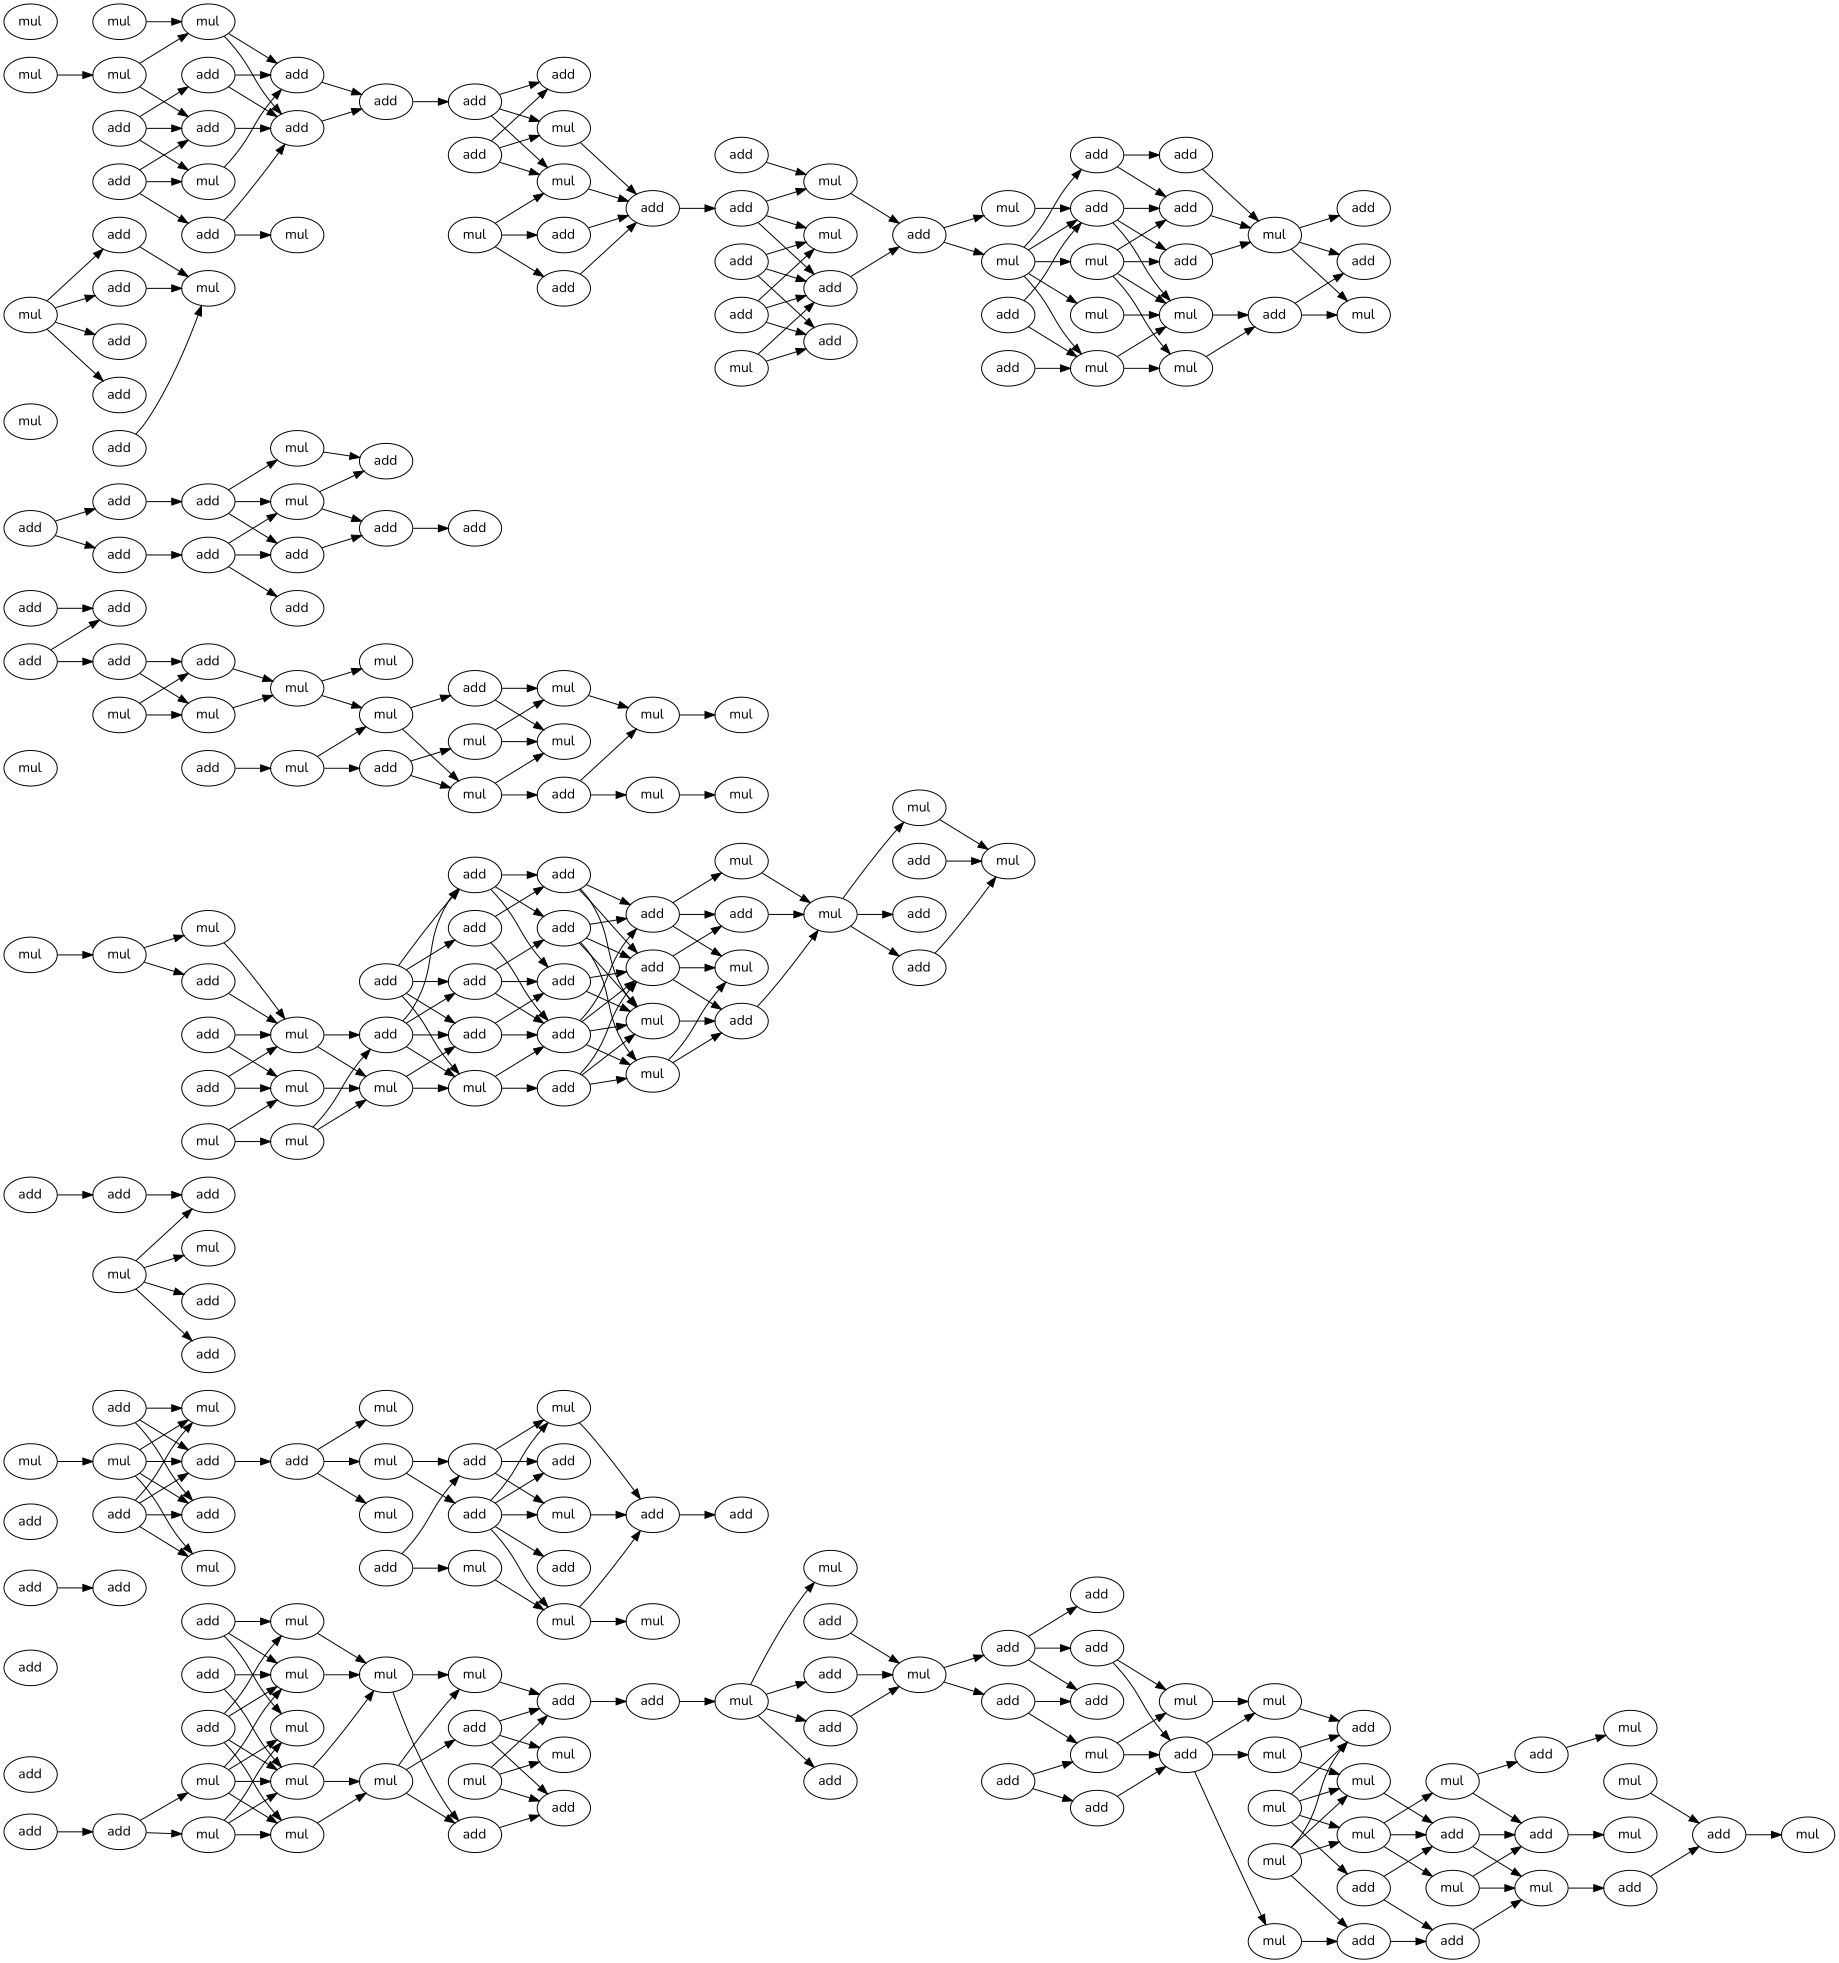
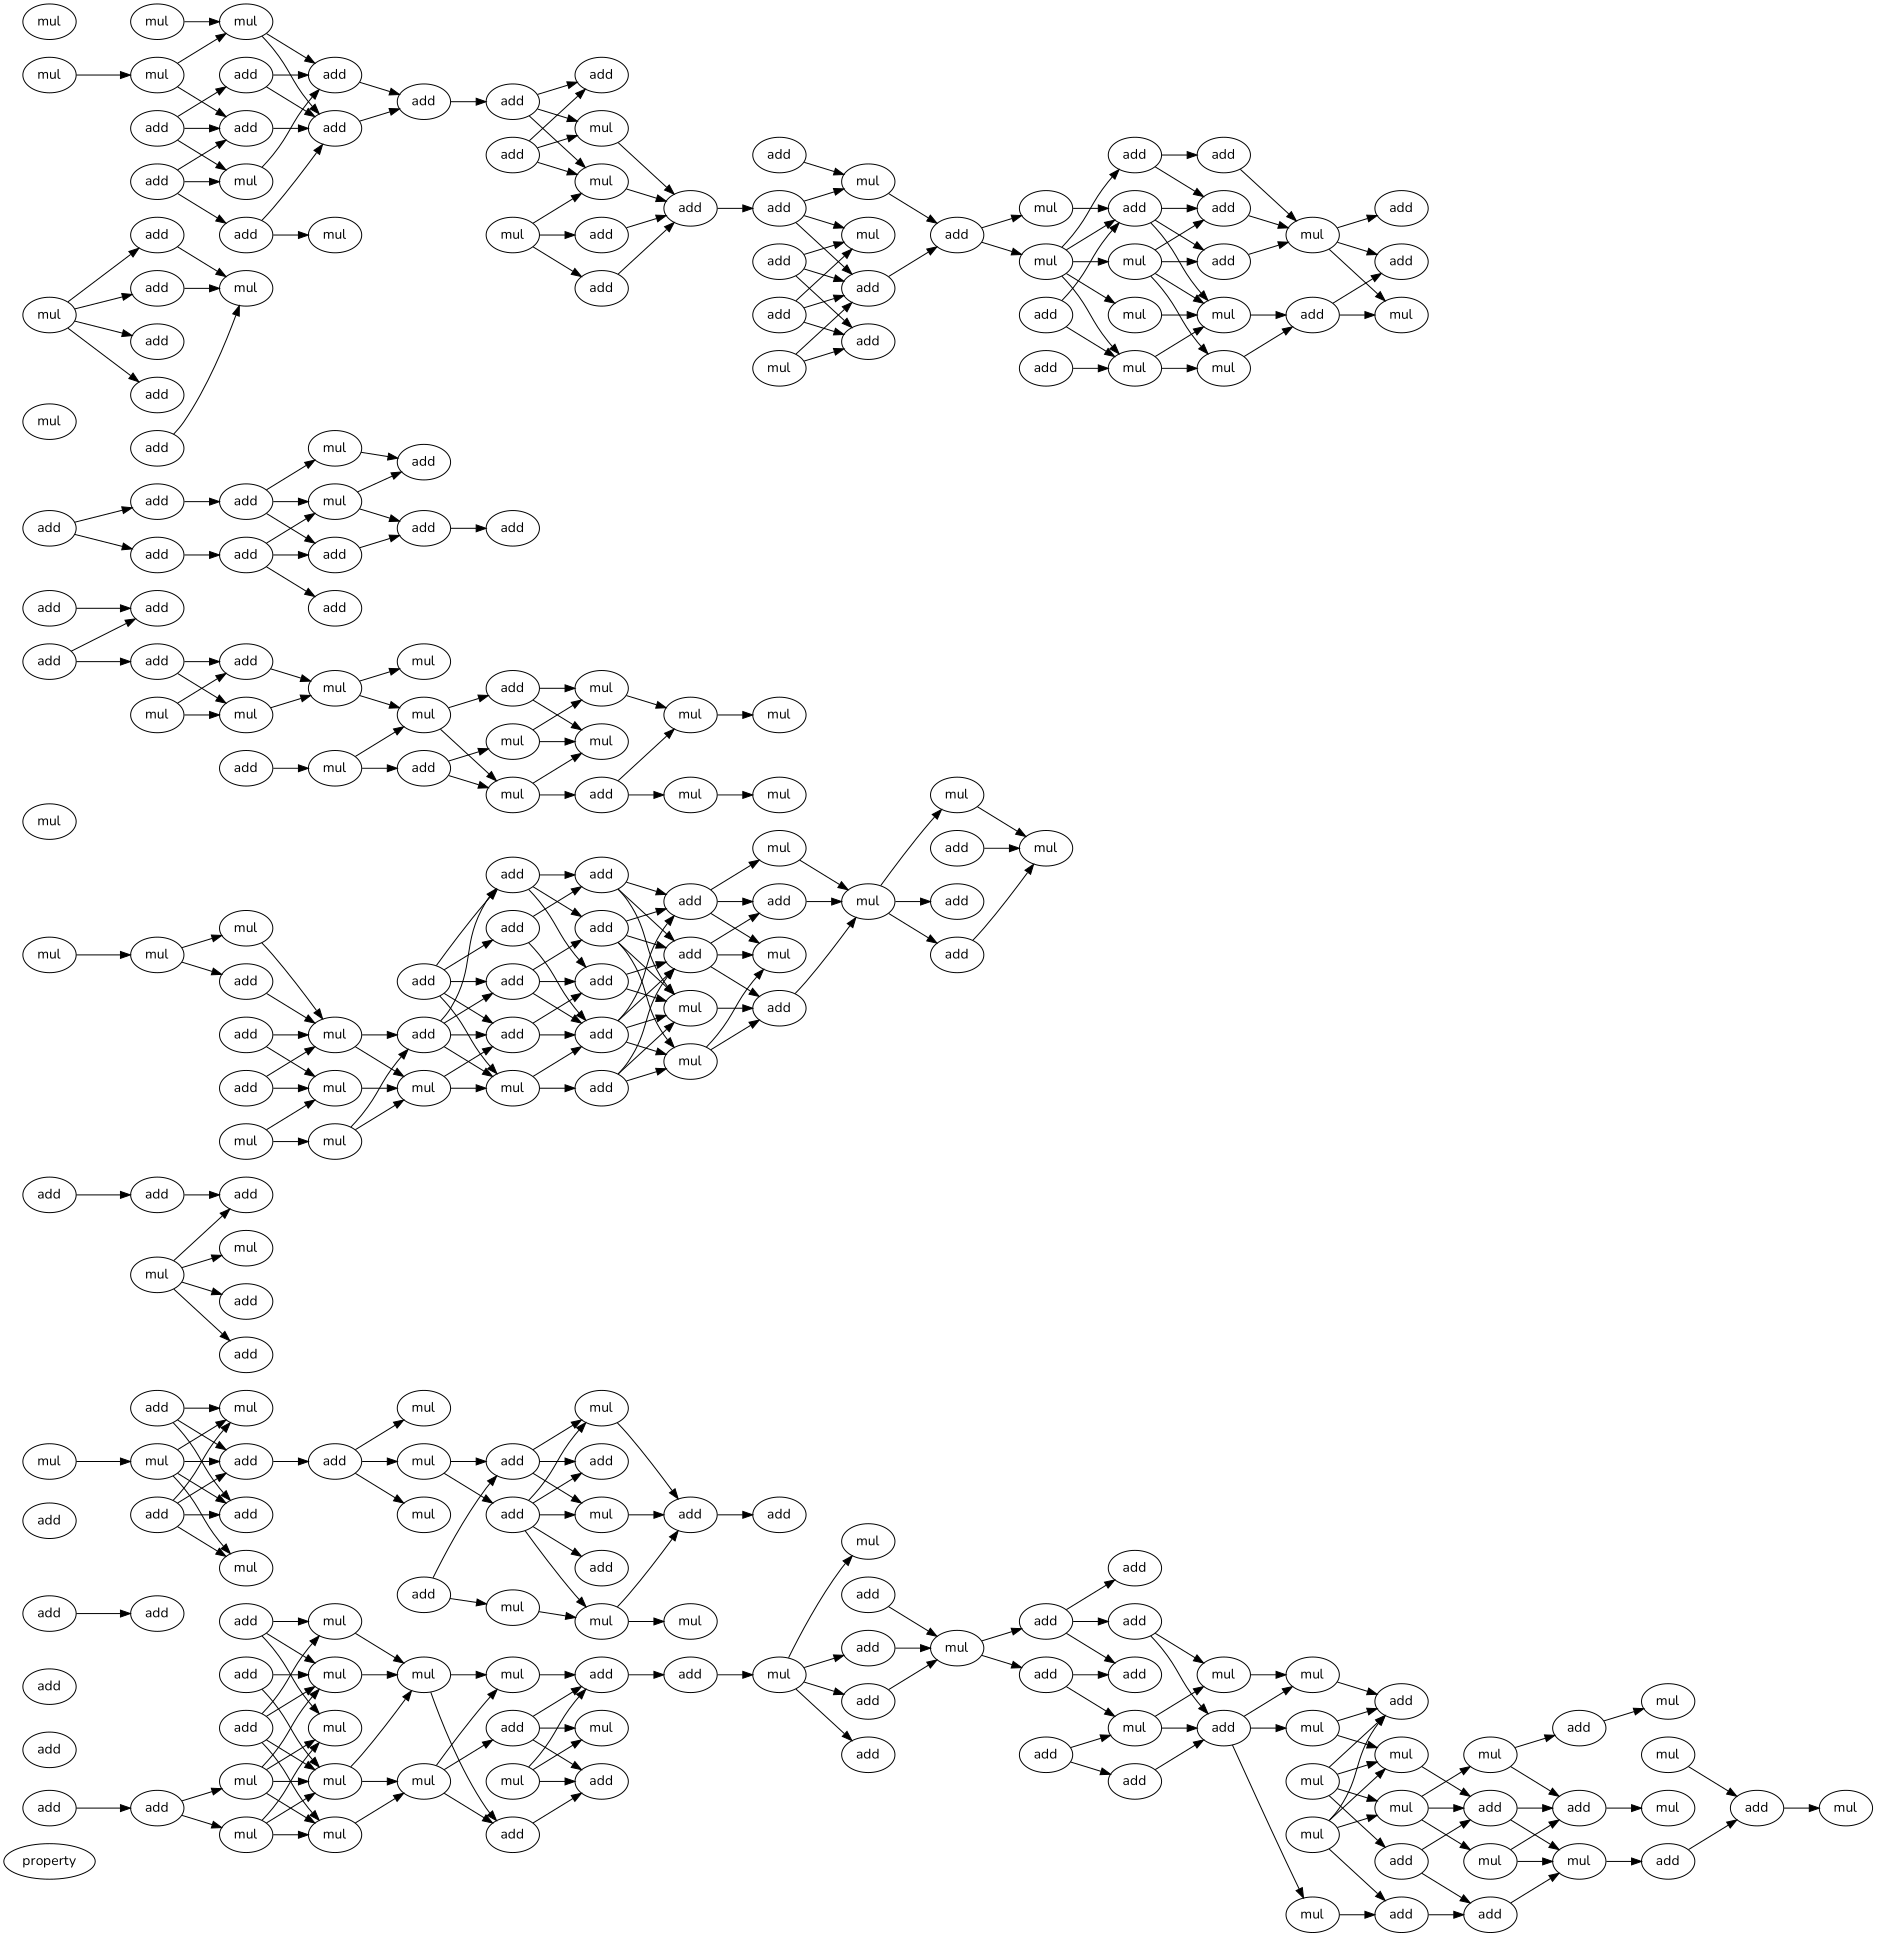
none -> (50, 1861)
